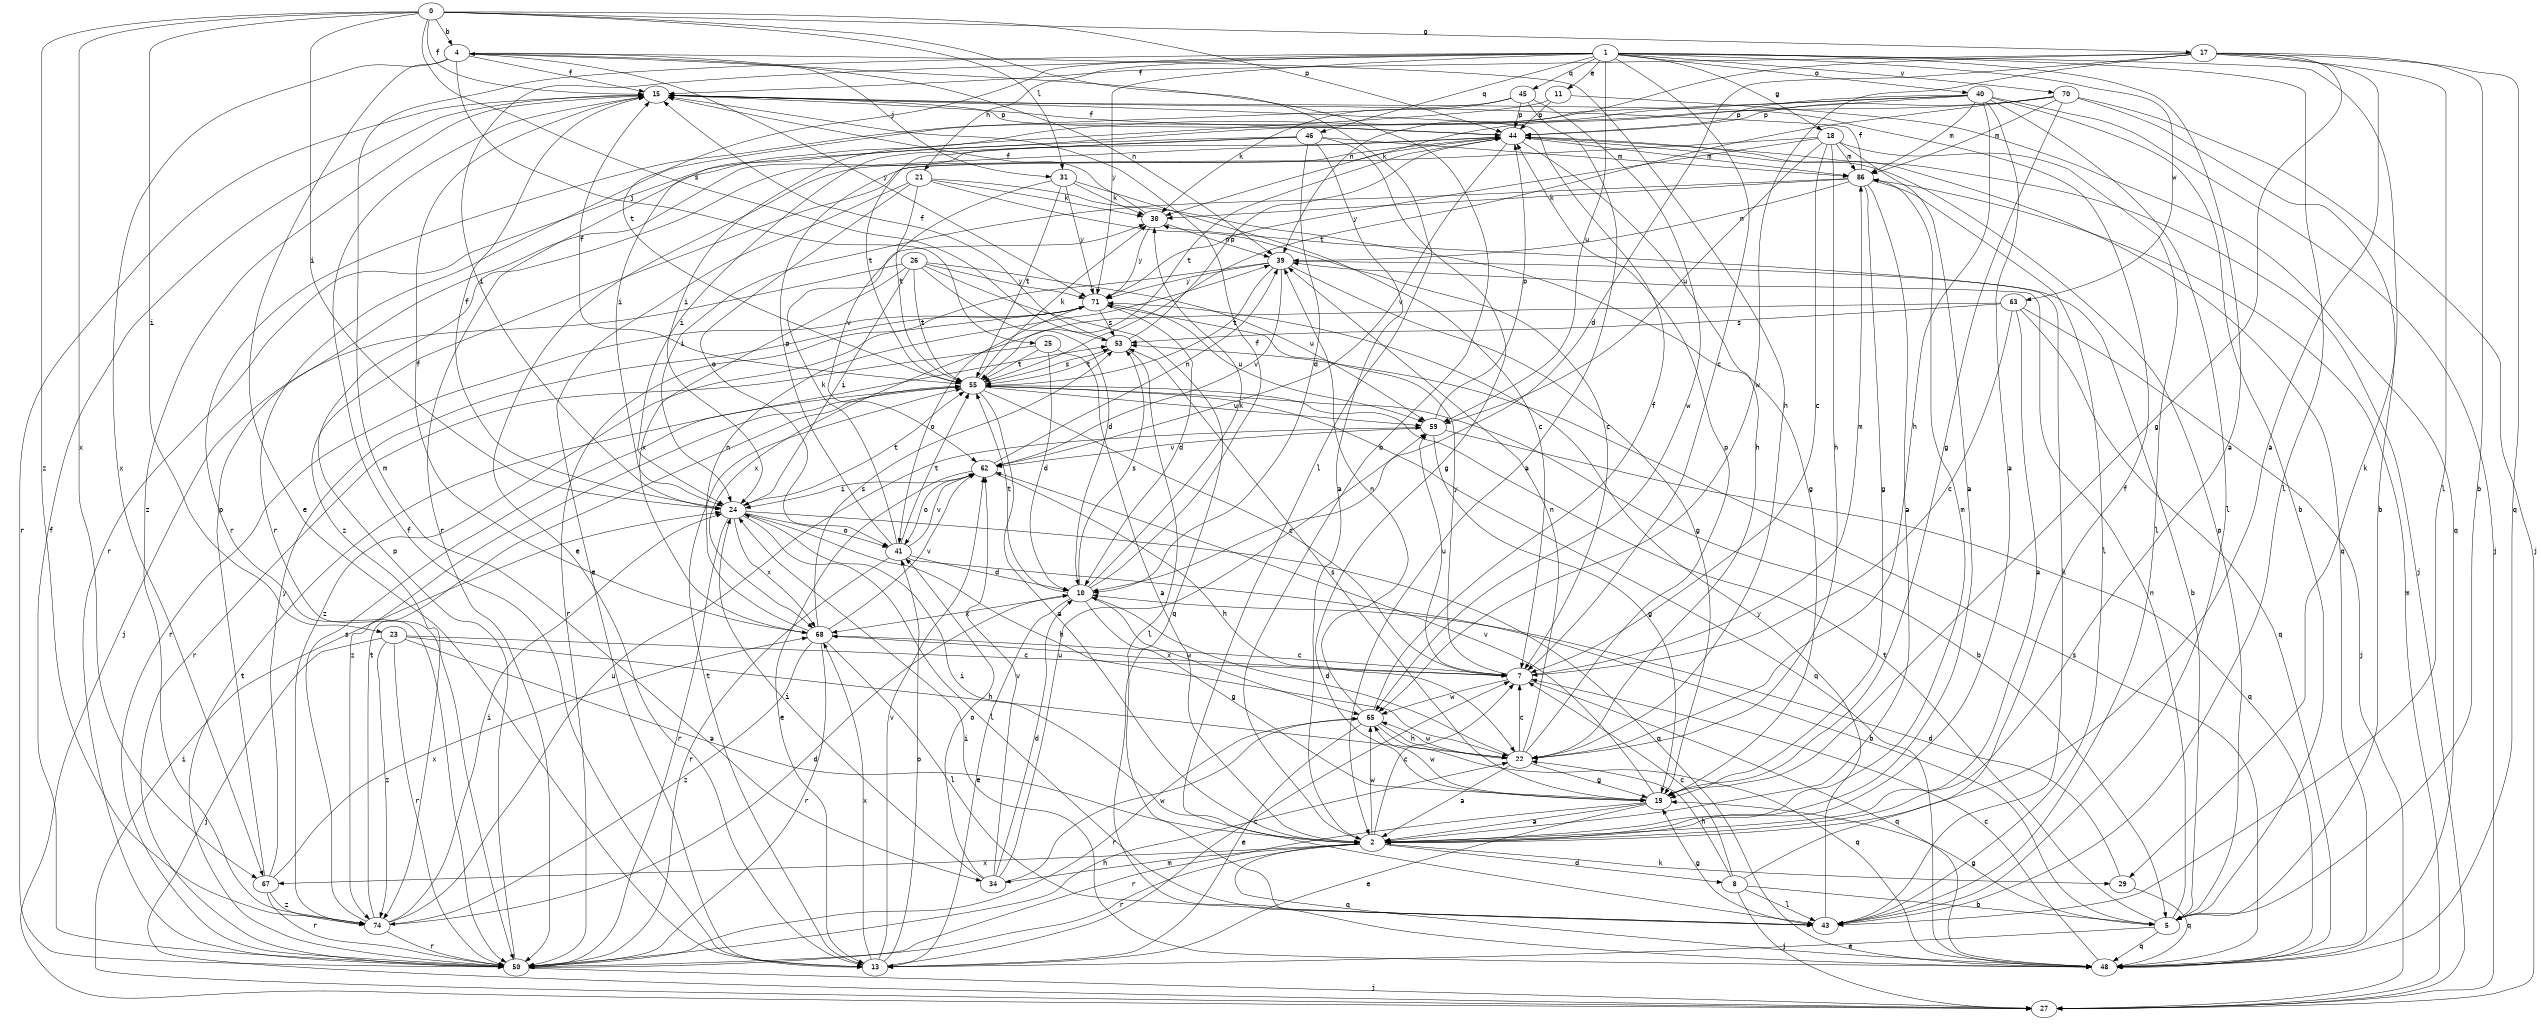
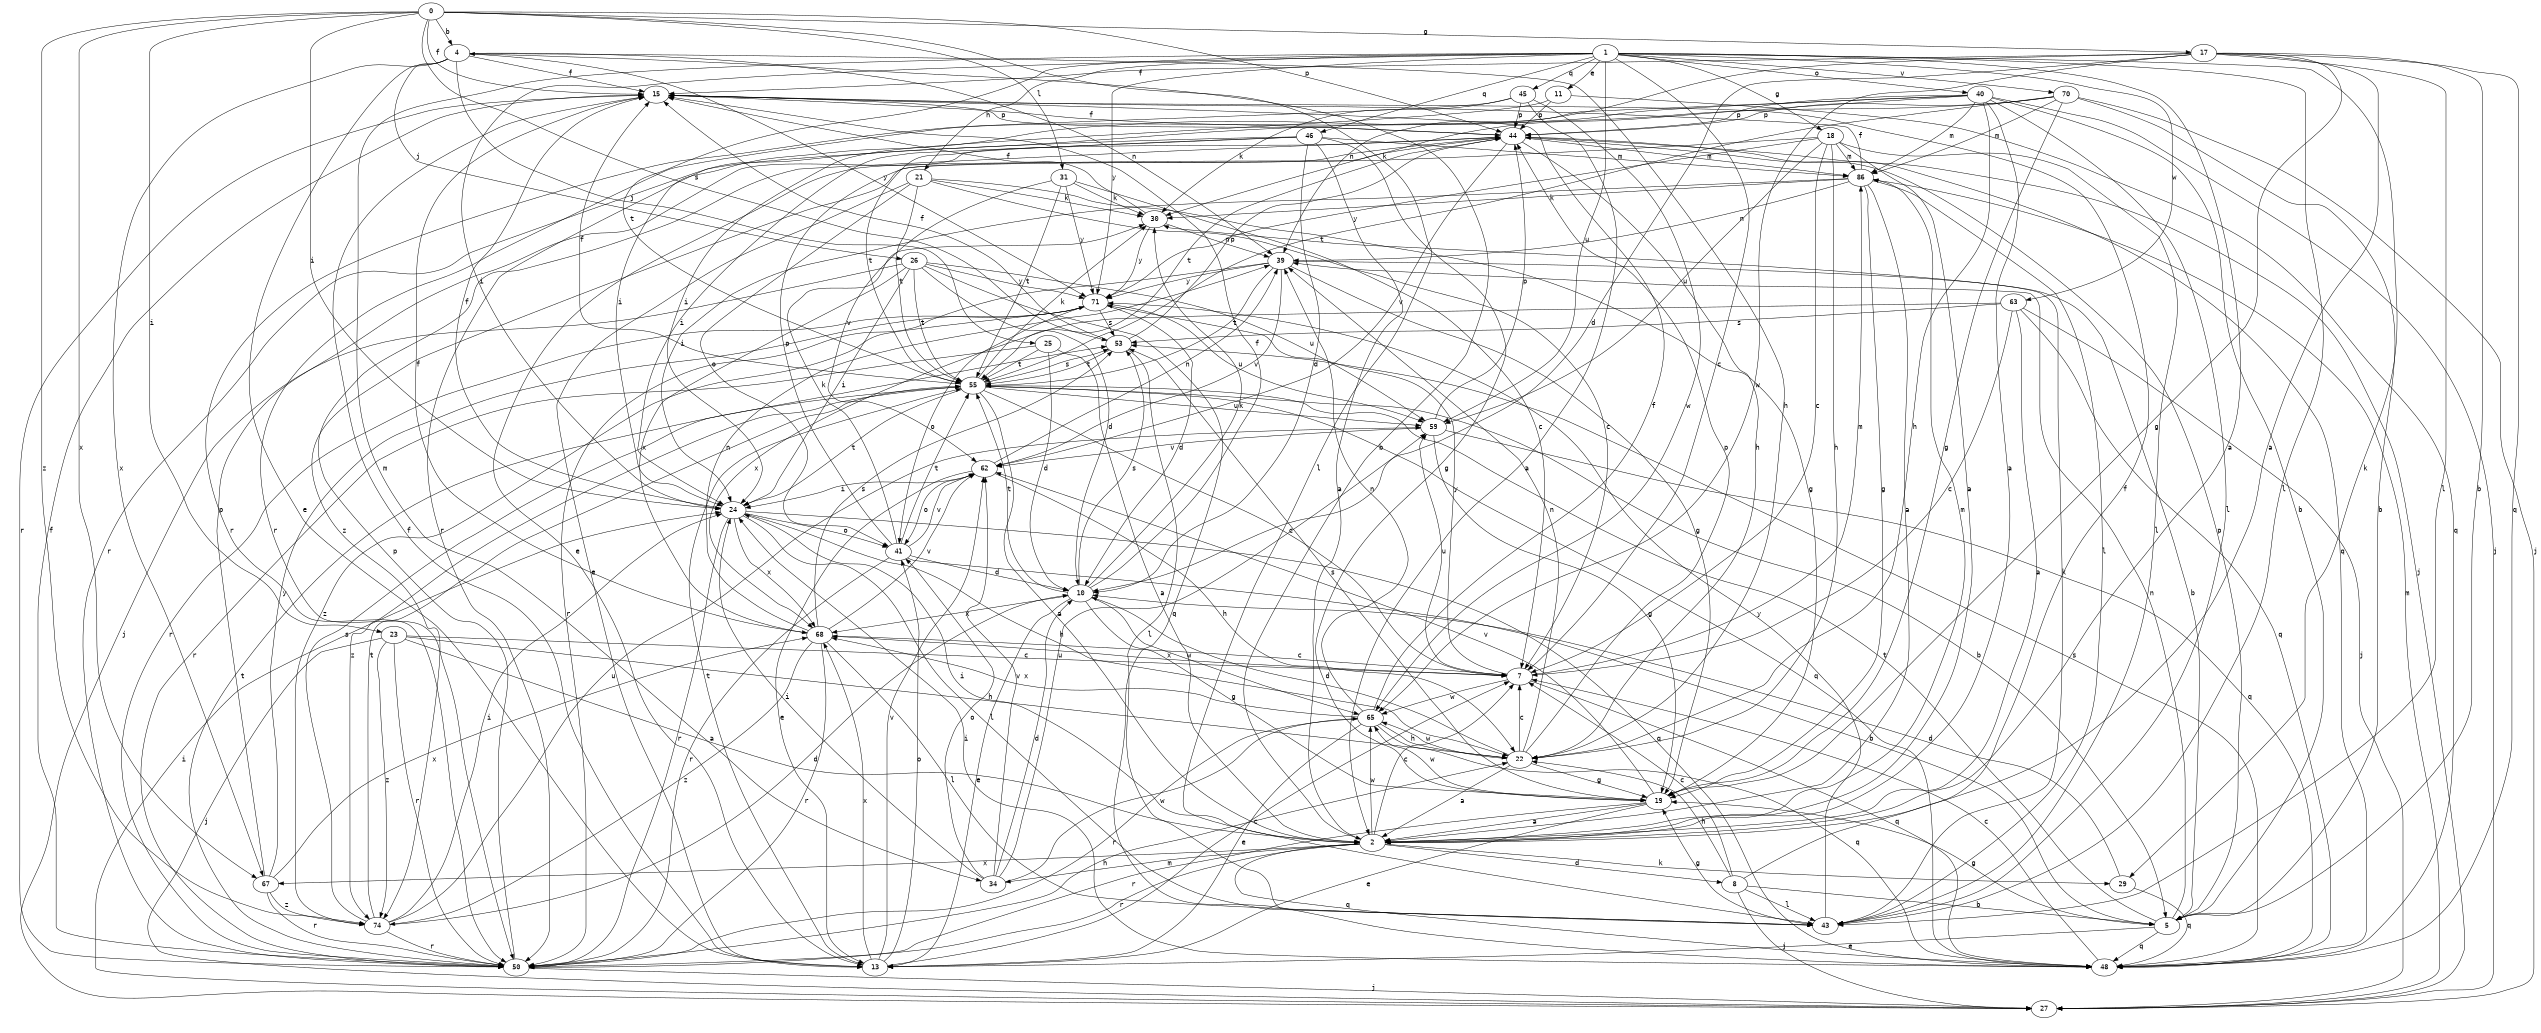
(831, 78) -> (572, 197)
(161, 420) -> none
(859, 465) -> (853, 444)
none -> (1095, 690)
